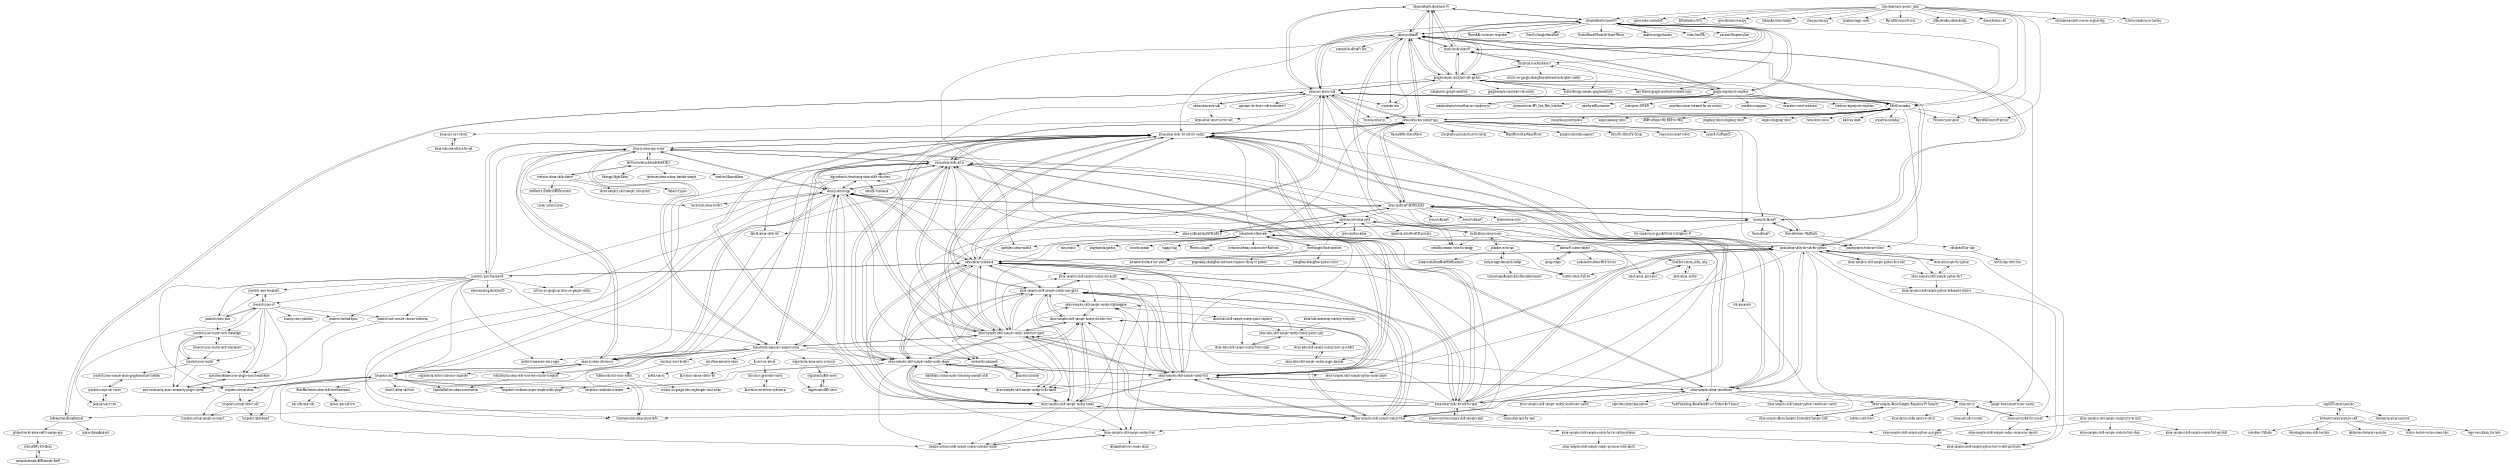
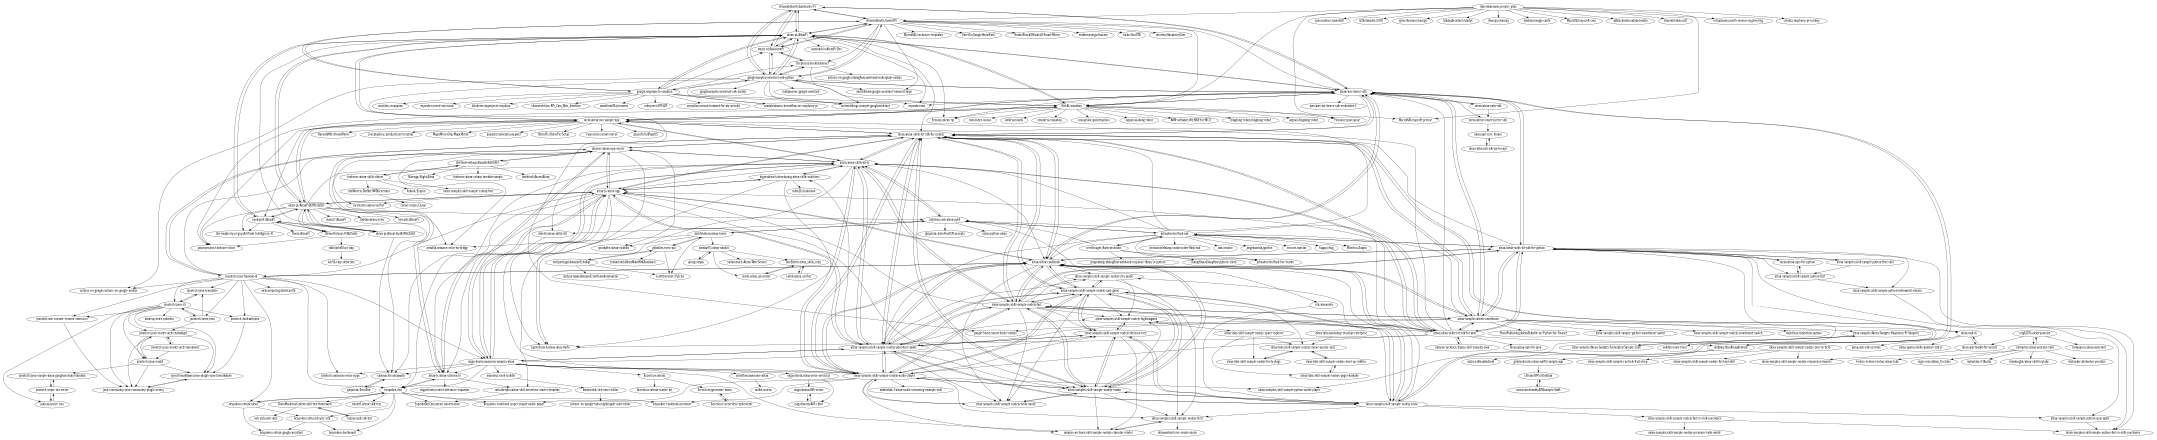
none -> (757, 99)
(920, 176) -> none
(1194, 300) -> (1220, 304)
(637, 419) -> (550, 348)
